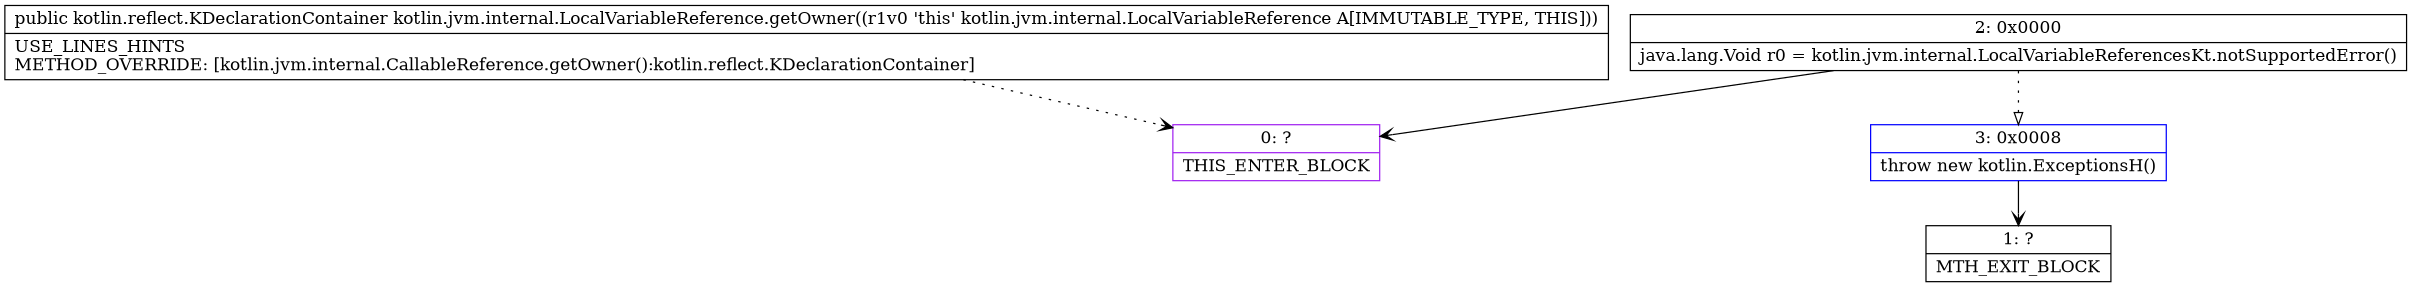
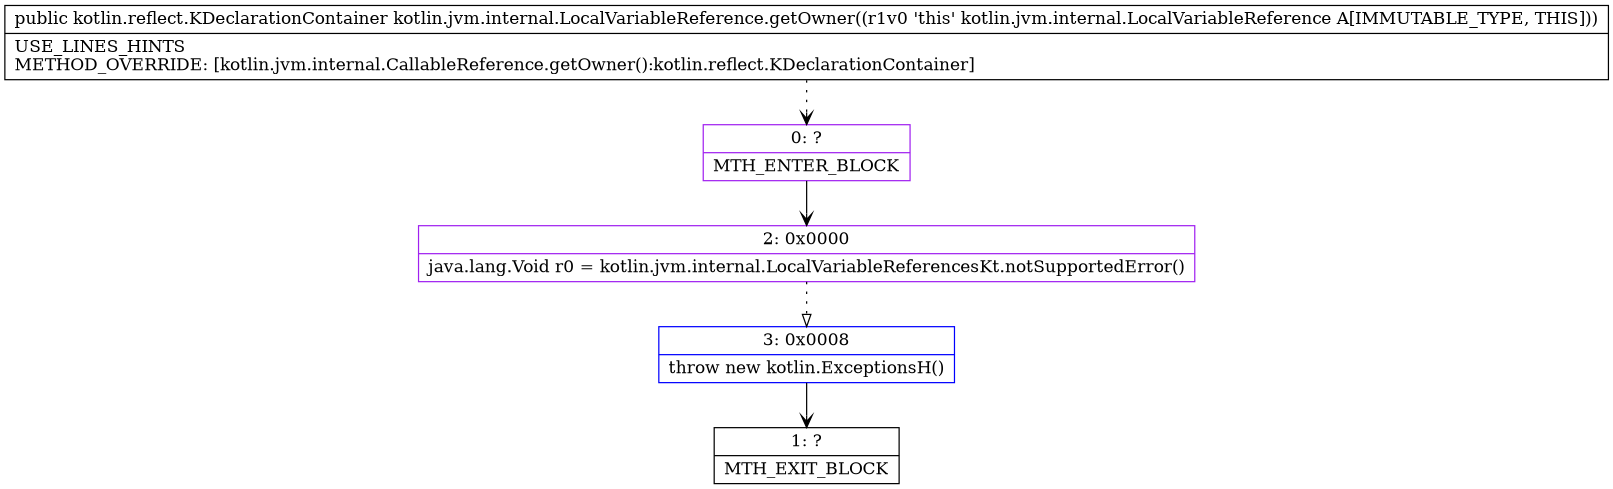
(2018, 43) -> (807, 254)
(1613, 103) -> (807, 197)
(1276, 166) -> (807, 166)
